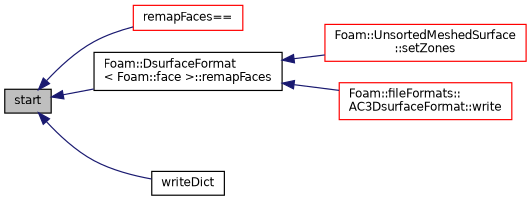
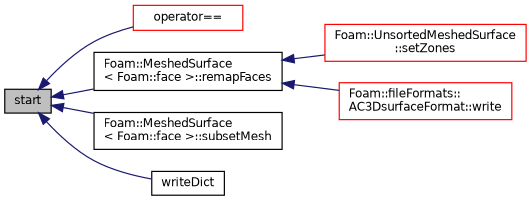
(188, 18) -> (188, 18)
(188, 71) -> (188, 71)
none -> (188, 131)
